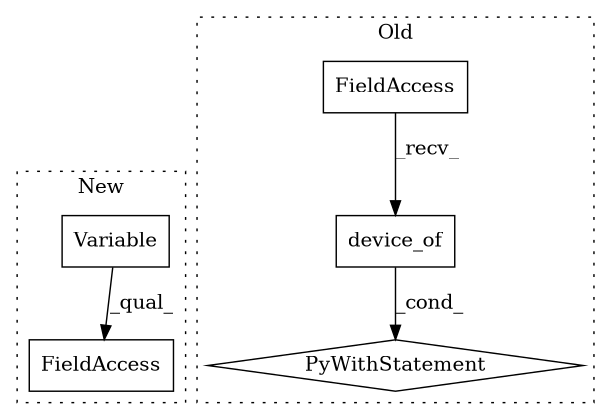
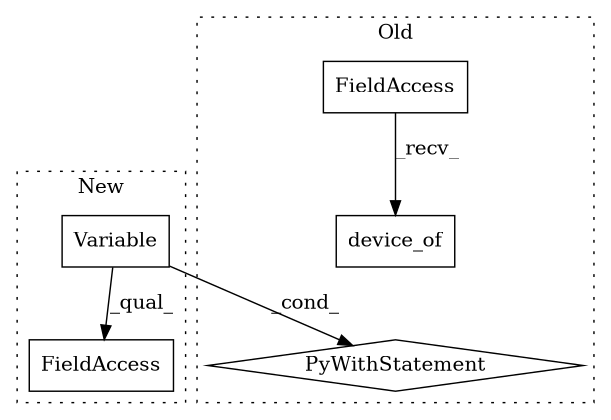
(395, 296) -> (254, 303)
